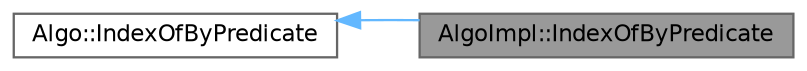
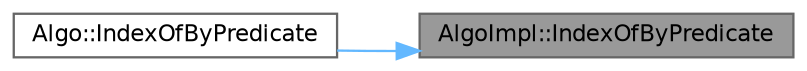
(390, 20) -> (367, 51)
